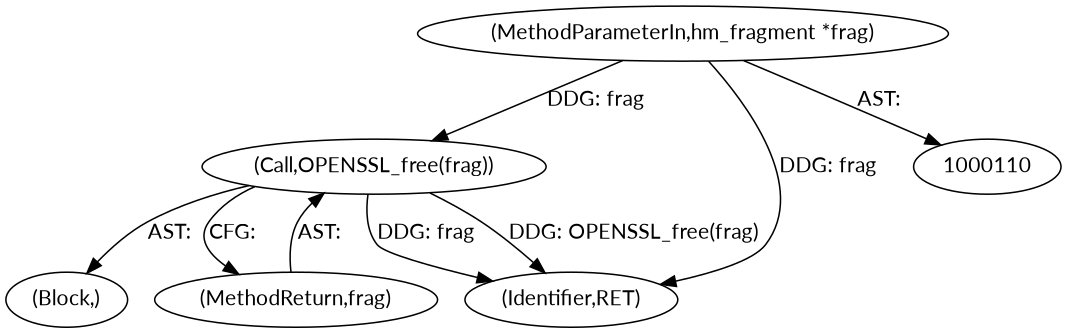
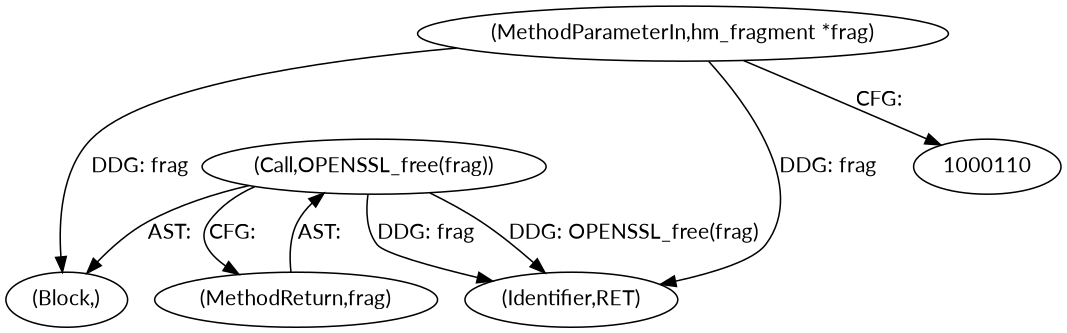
(535, 98) -> (207, 87)
(883, 100) -> (883, 100)
